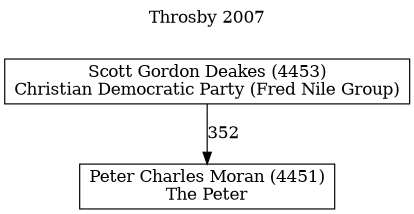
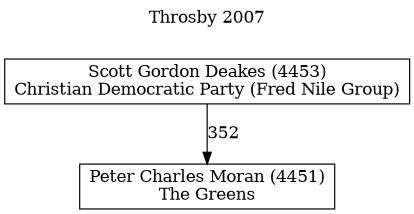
(207, 187) -> (207, 187)
